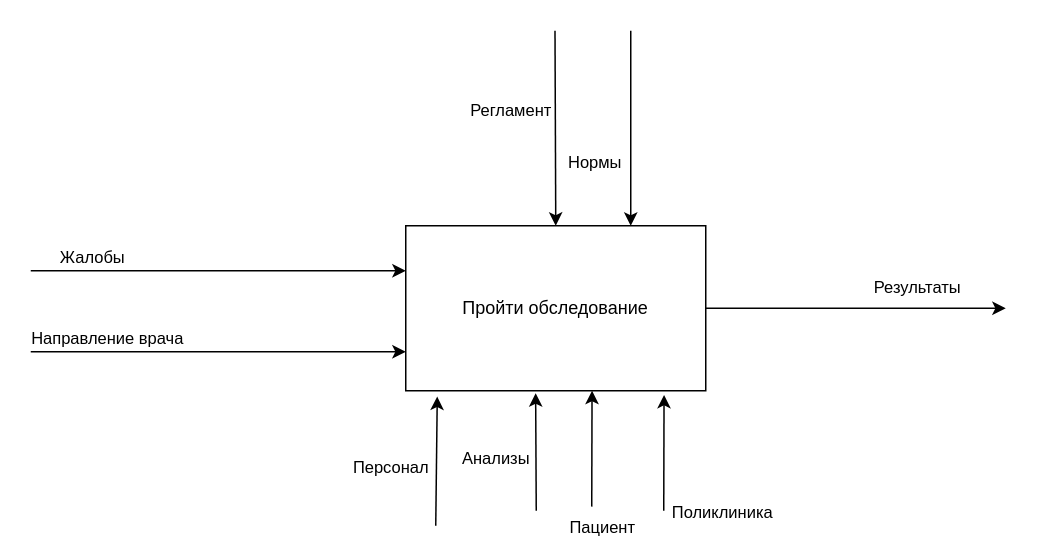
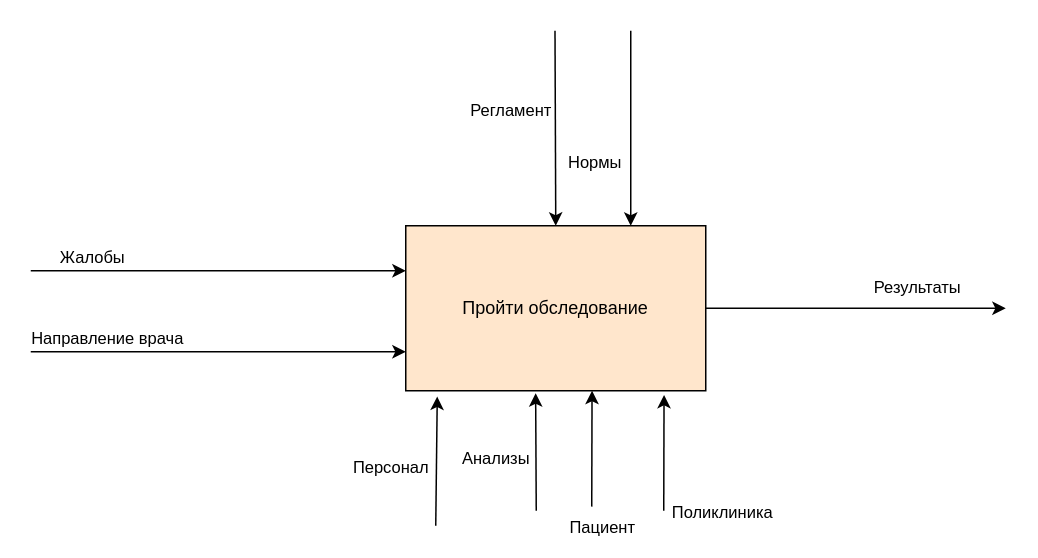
(556, 308) -> (556, 308)
